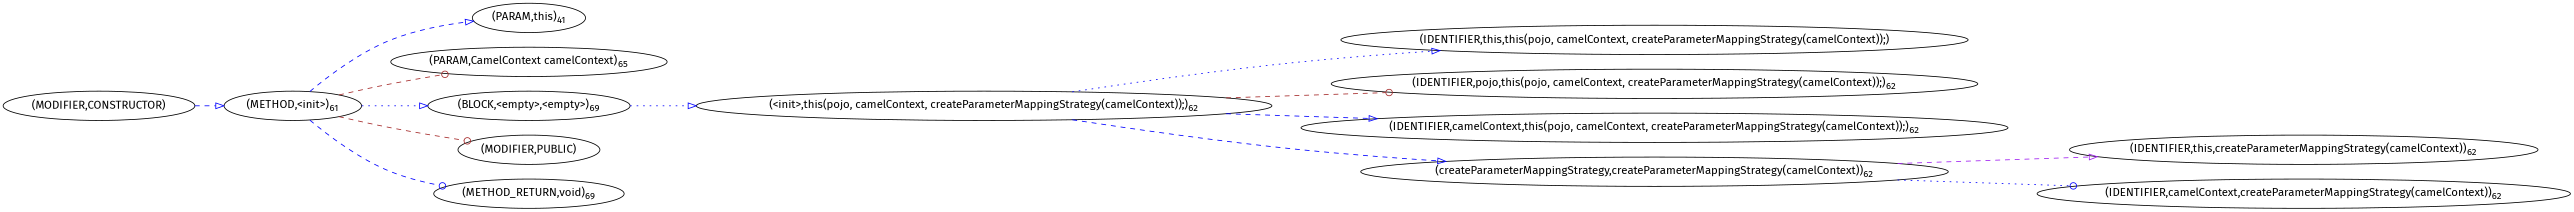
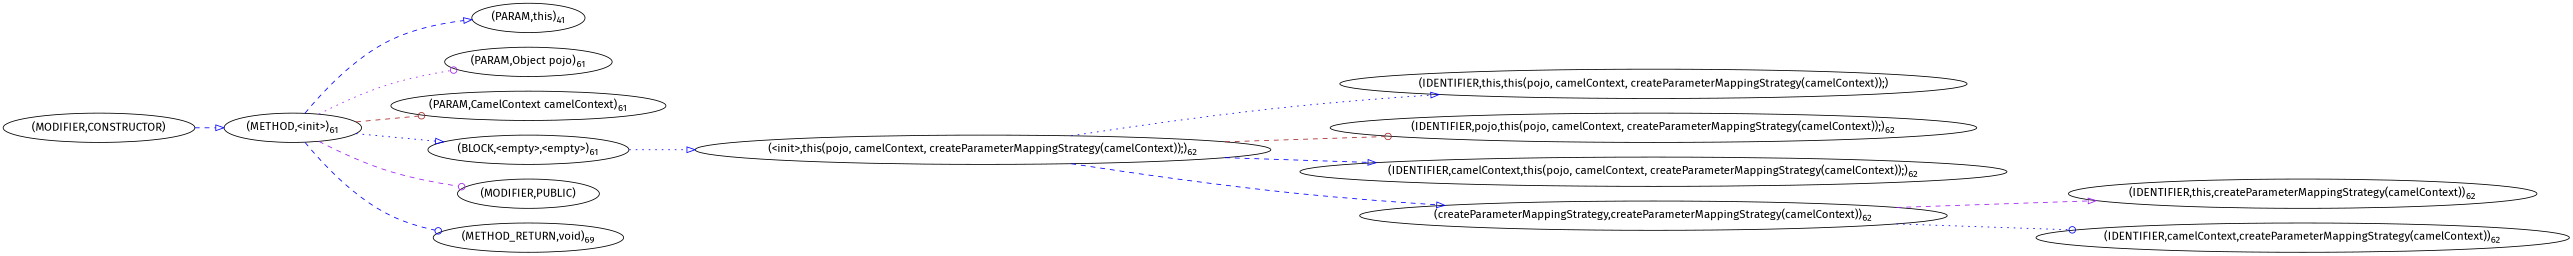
(623, 61) -> (623, 105)
none -> (528, 62)
(595, 105) -> (594, 149)
(401, 130) -> (386, 170)
